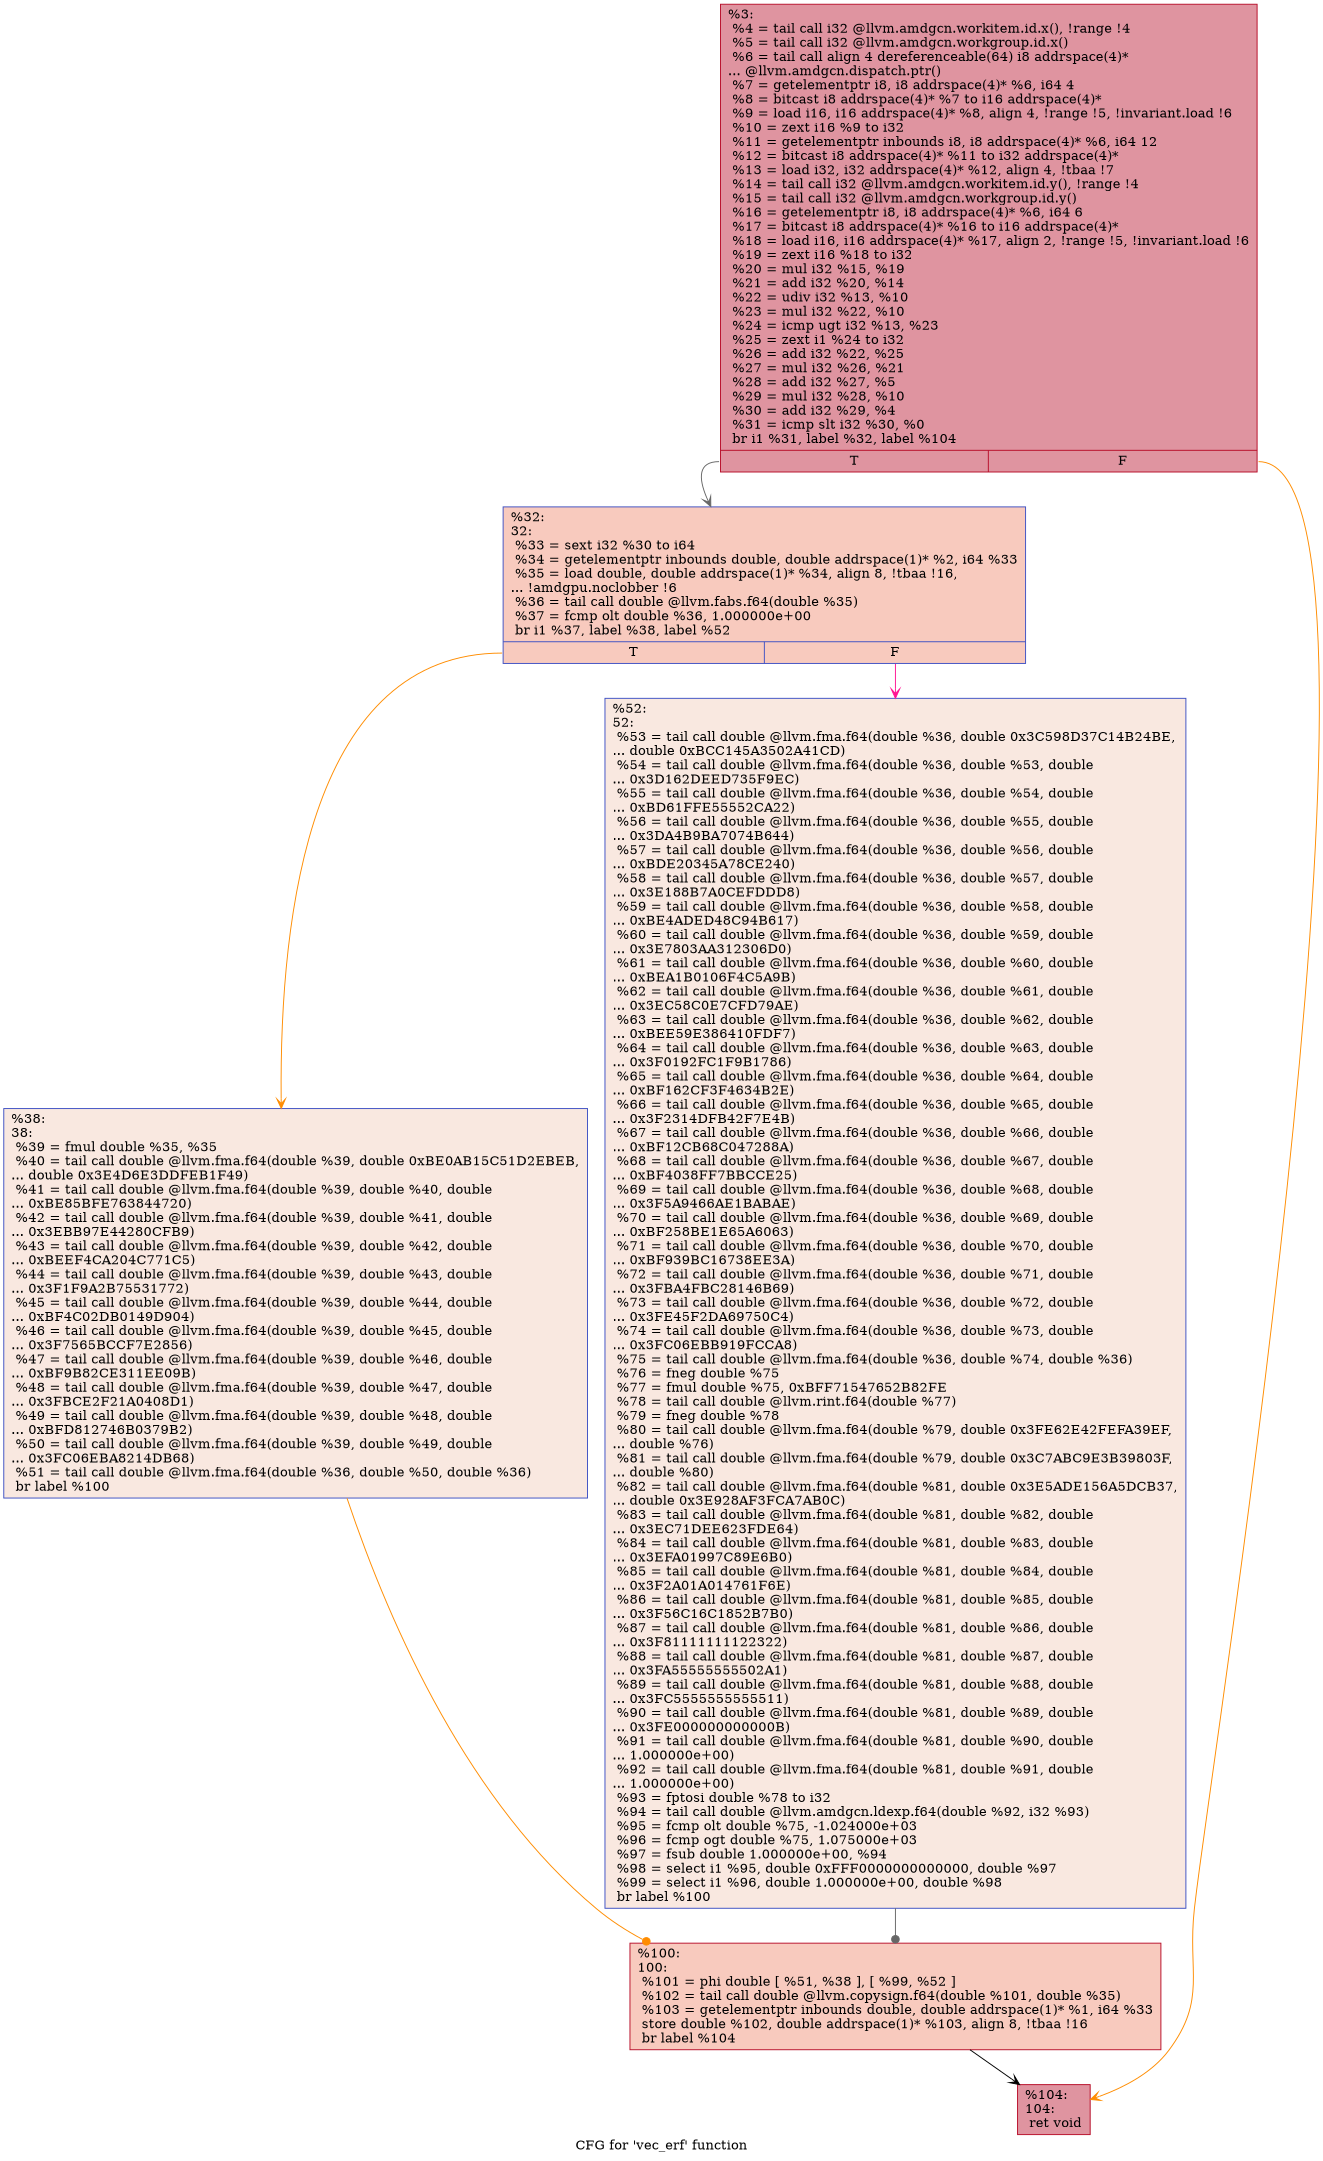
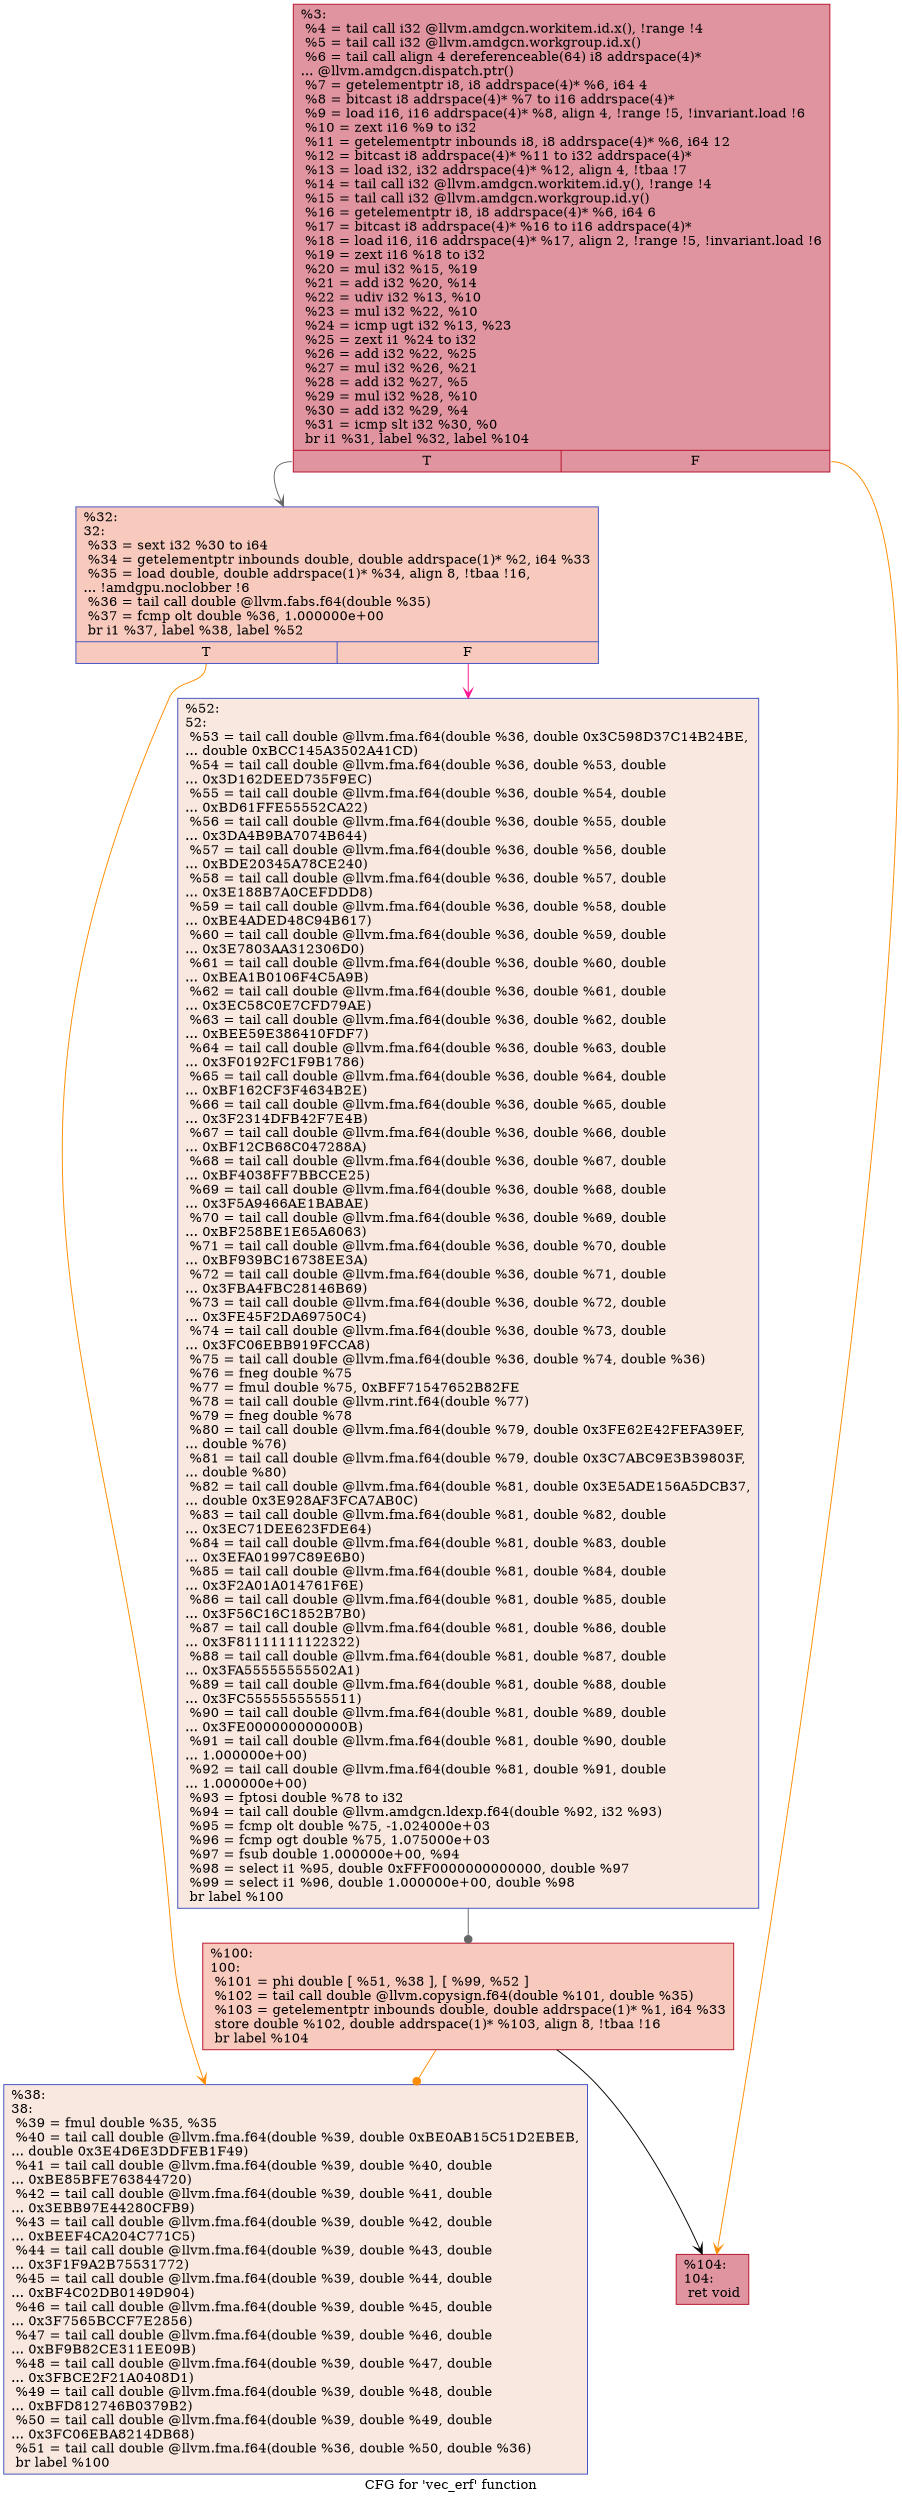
(459, 1744) -> (427, 2064)
